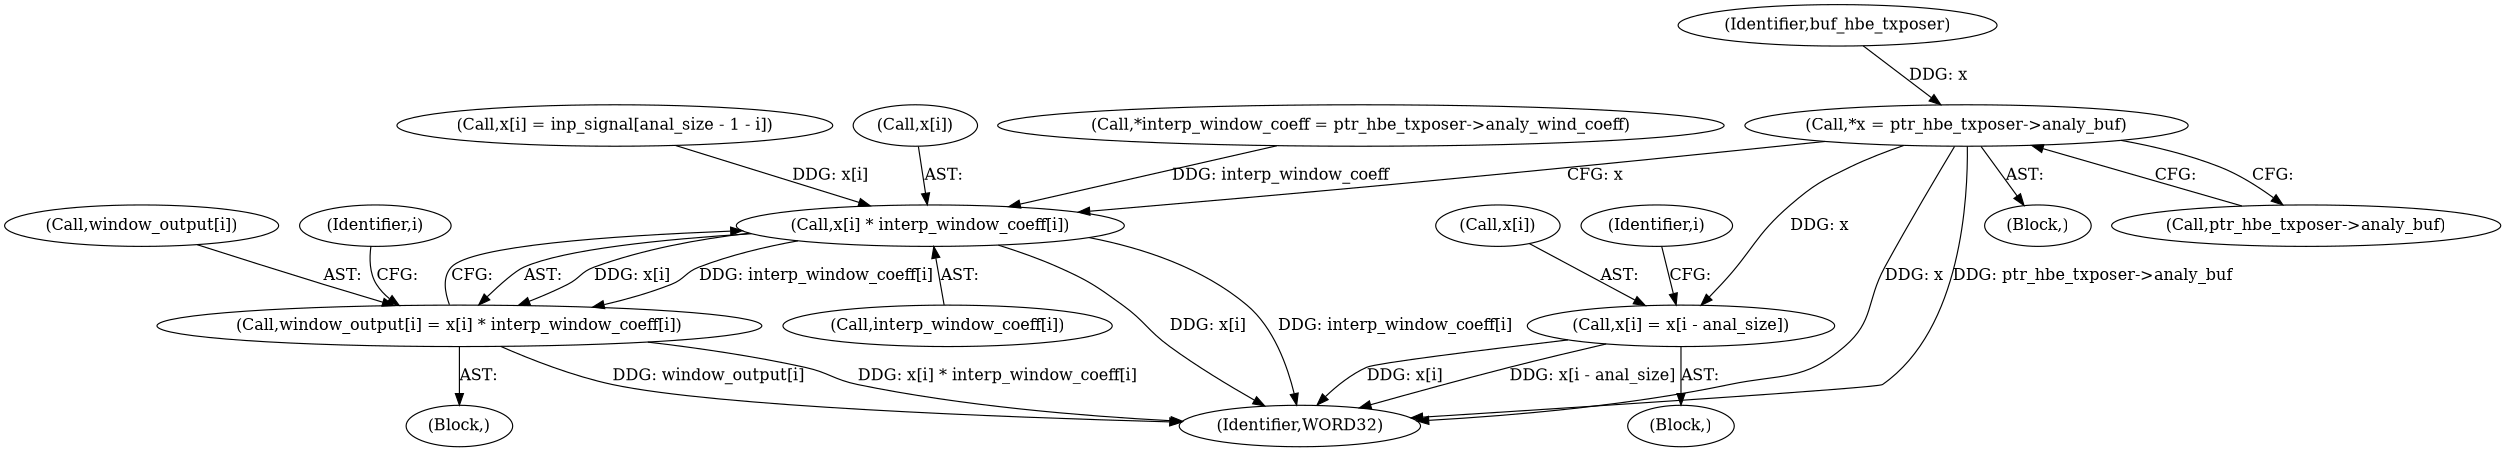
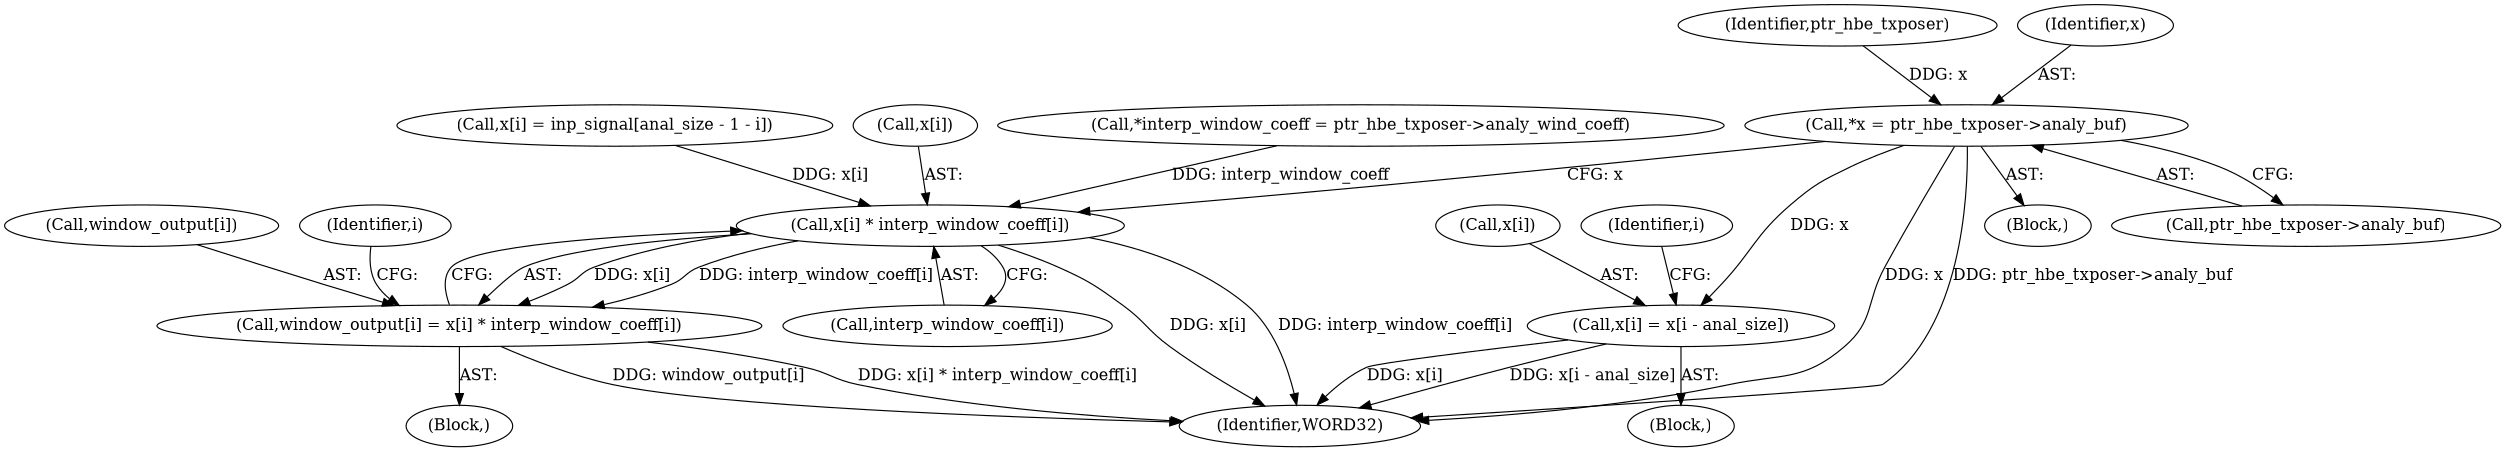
(1838, 25) -> (1838, 25)
none -> (2096, 25)
(2178, 176) -> (2178, 176)
none -> (1004, 269)
